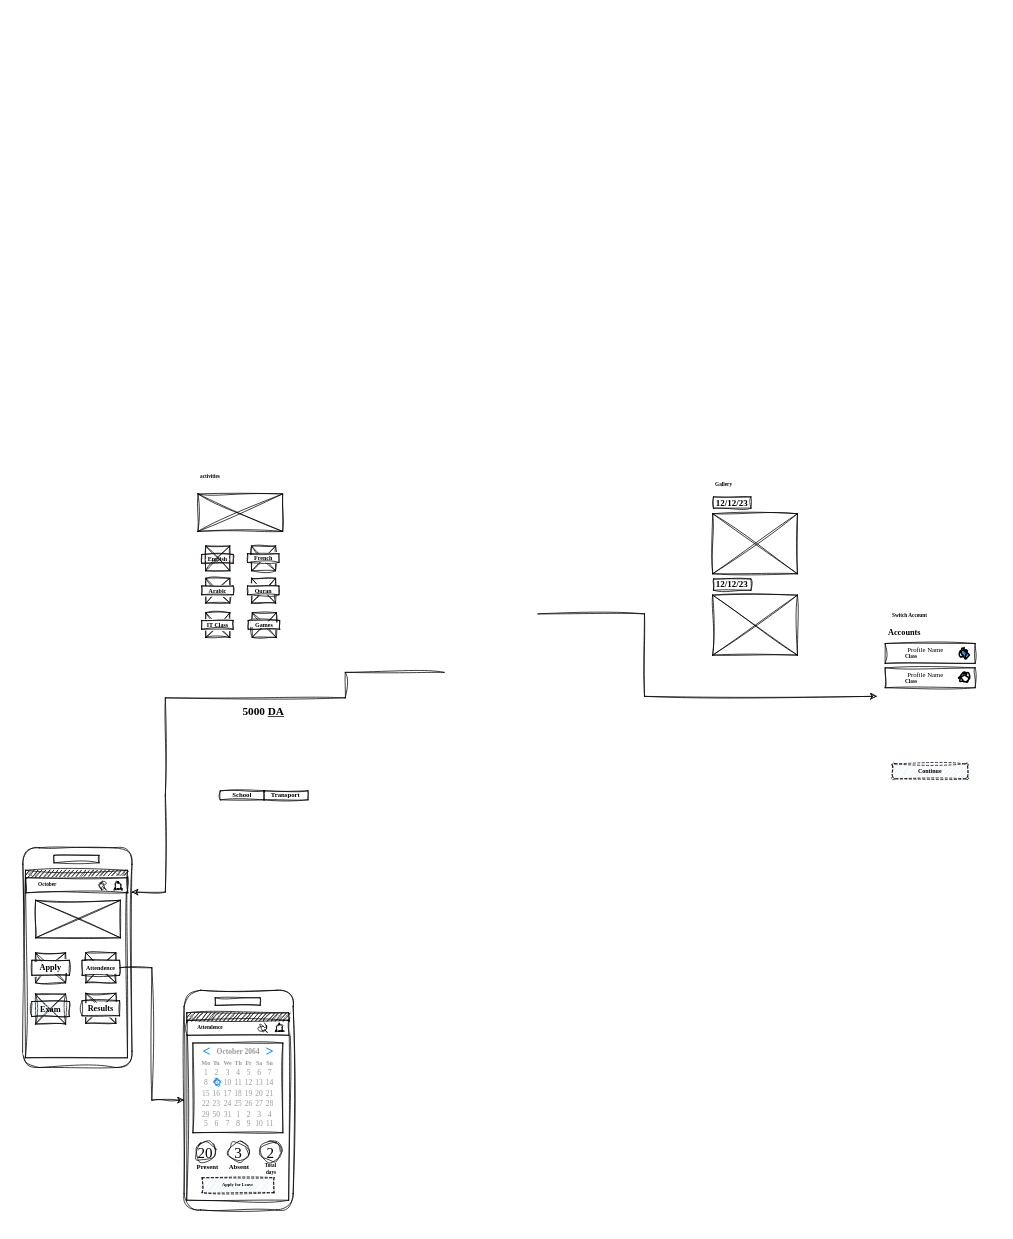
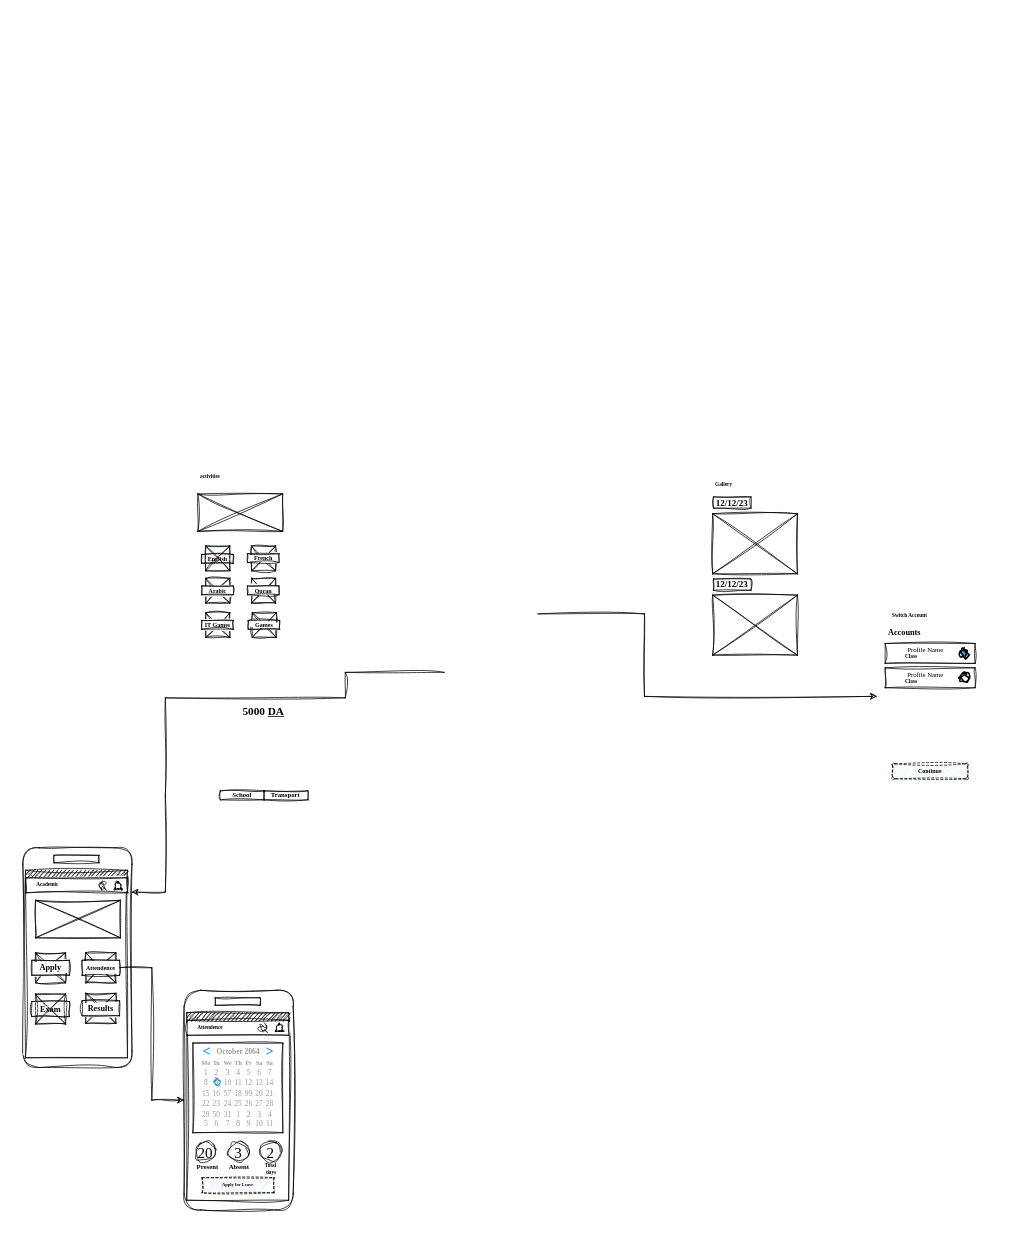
(218, 625) -> (218, 625)
(48, 885) -> (48, 885)
(228, 1093) -> (228, 1093)
(249, 1093) -> (249, 1093)
